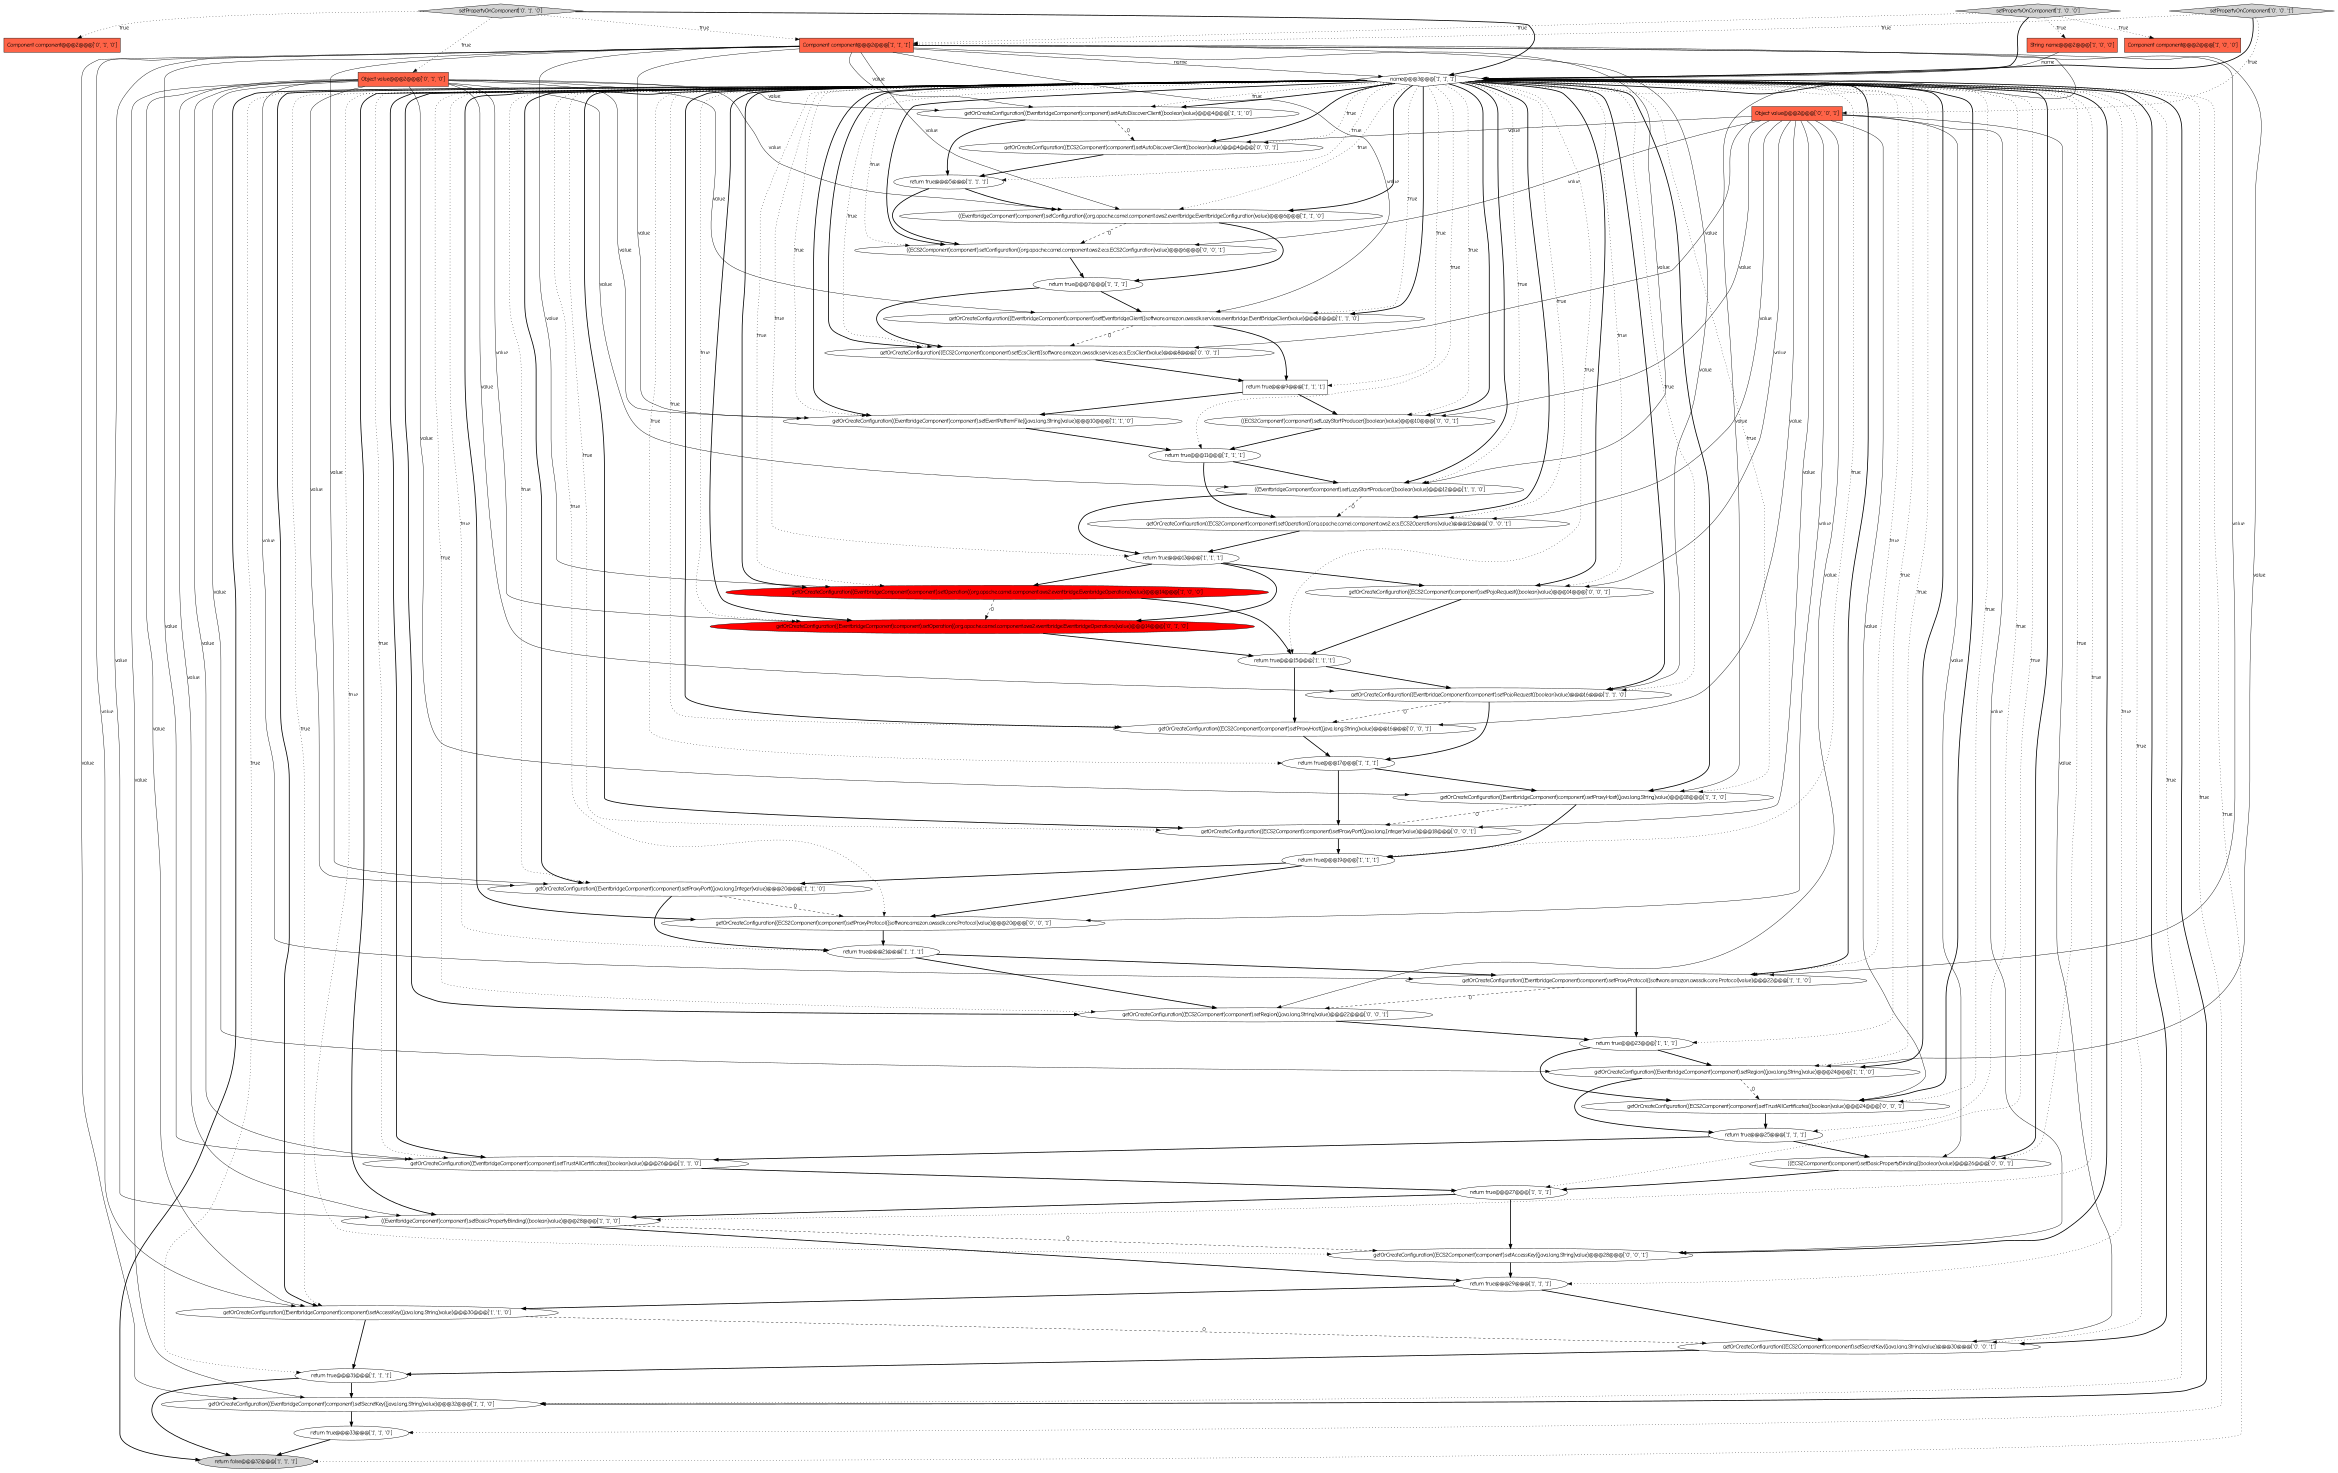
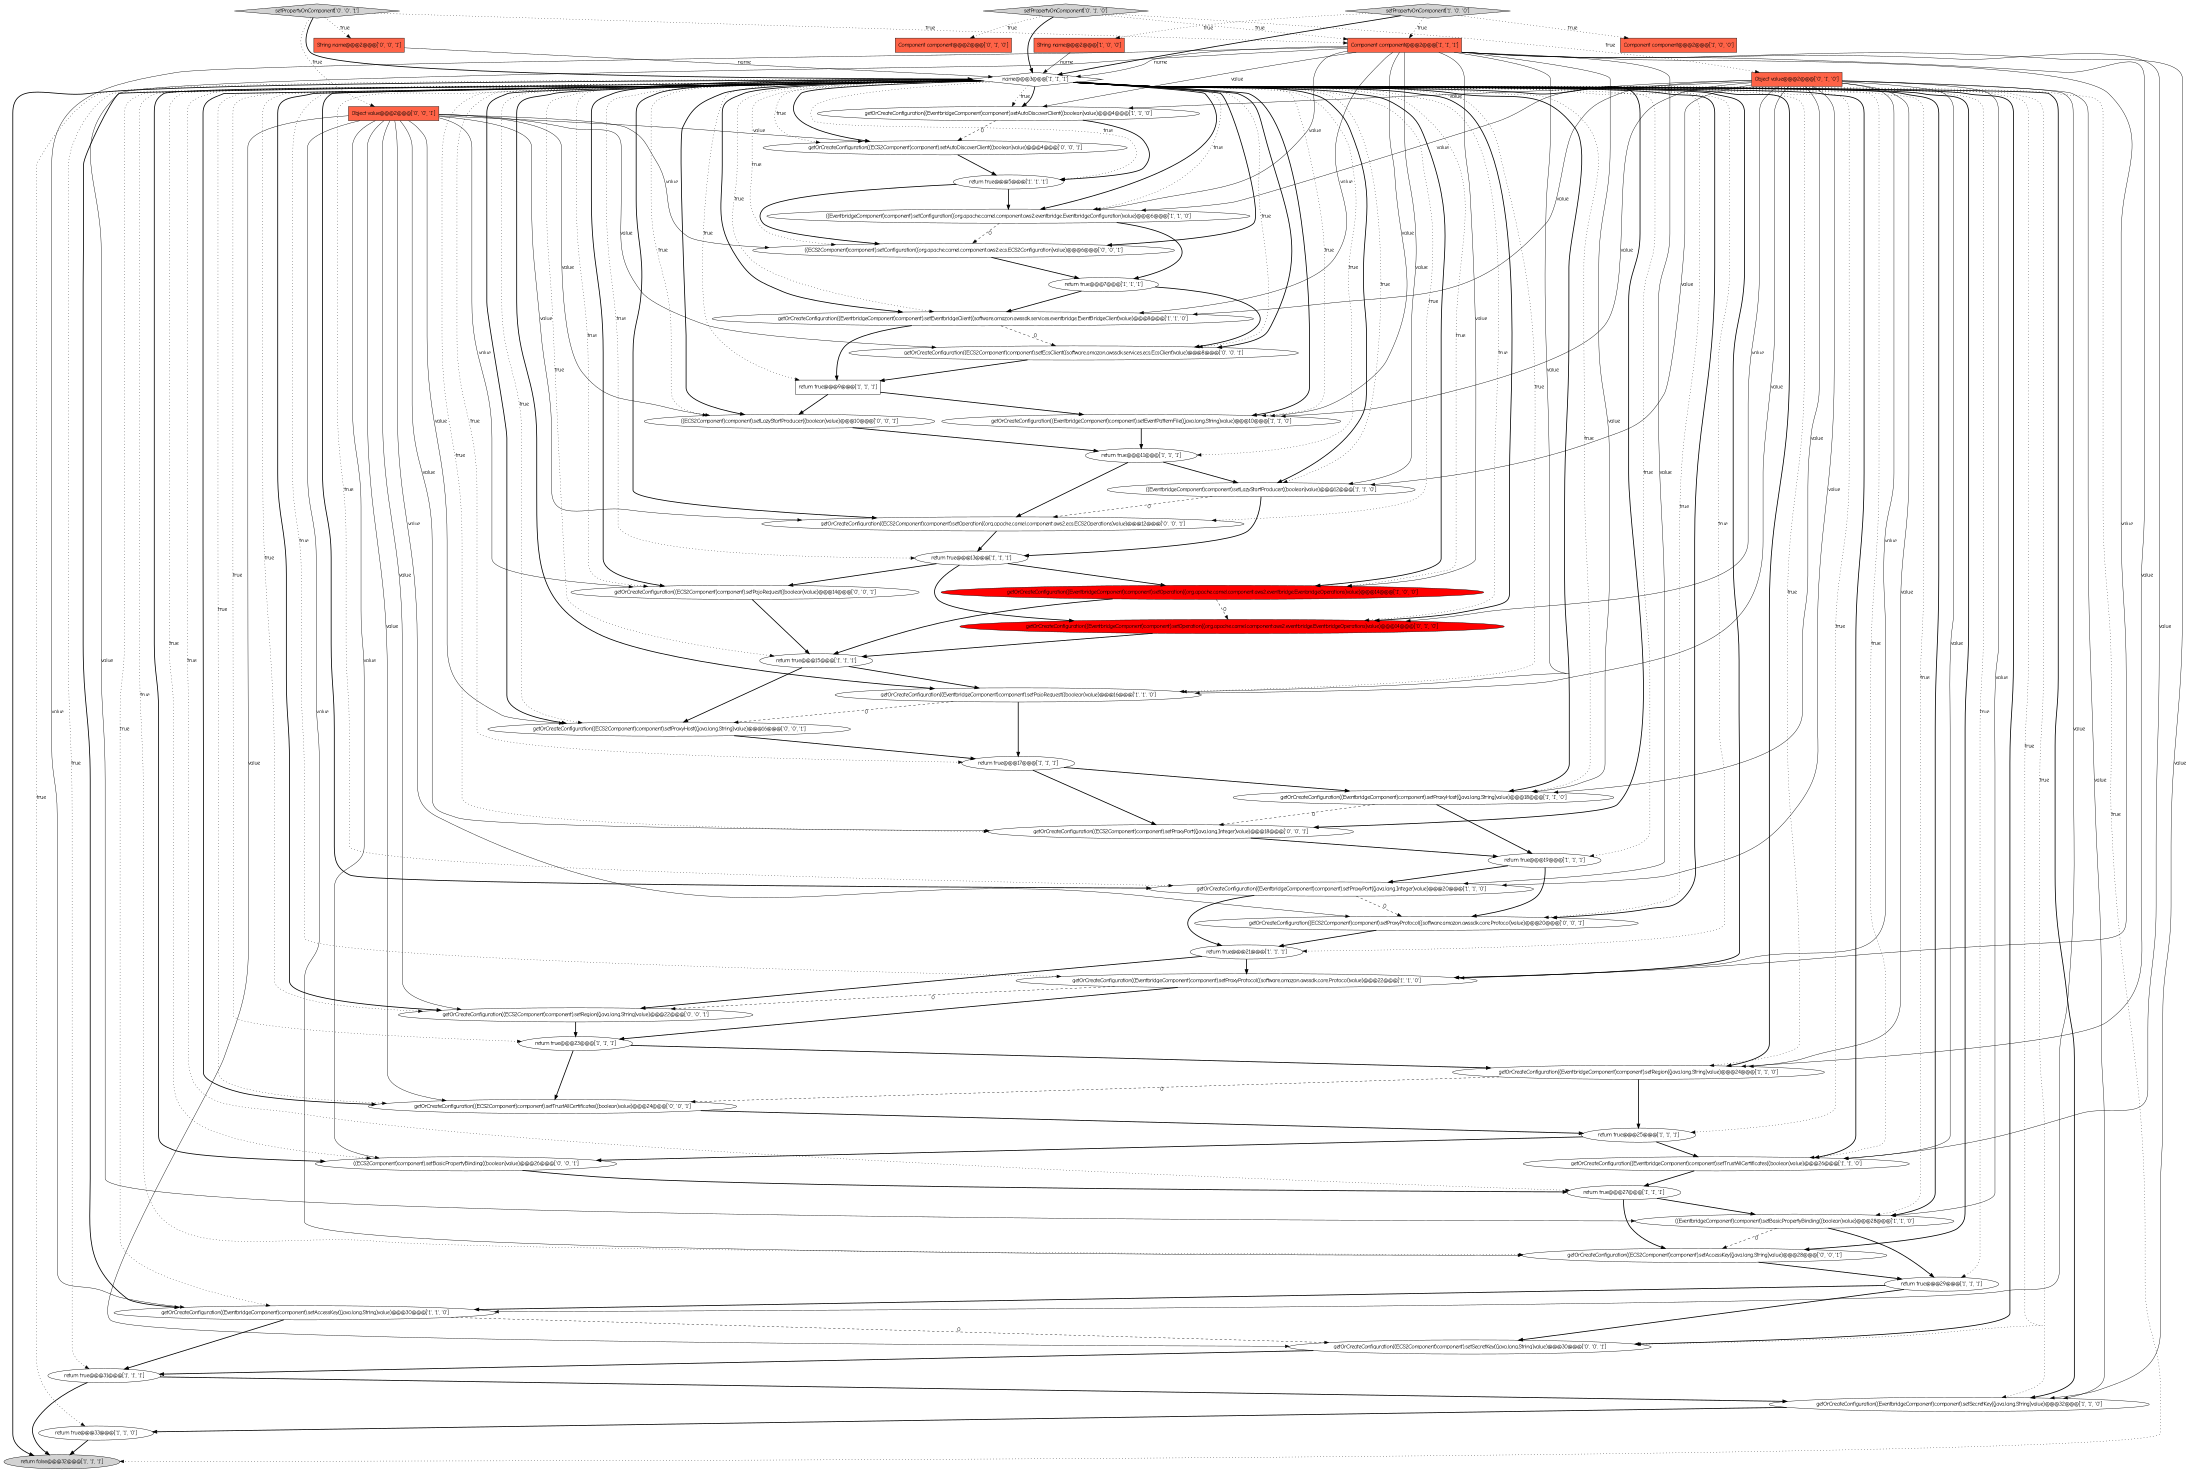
none -> (359, 45)
